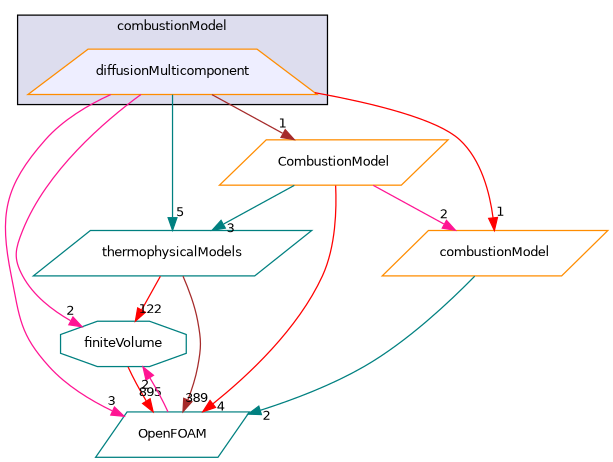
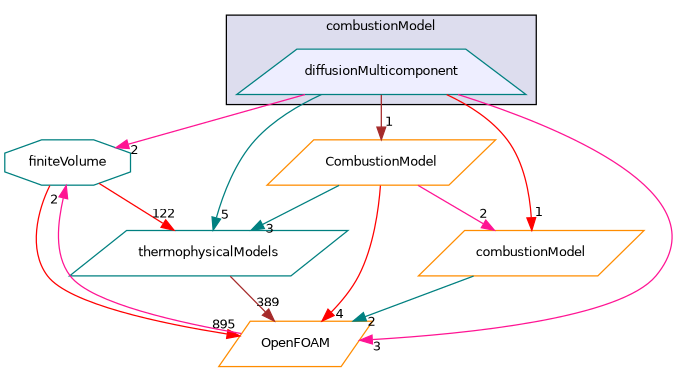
(173, 72) -> (381, 72)
(151, 293) -> (131, 203)
(173, 435) -> (296, 344)
